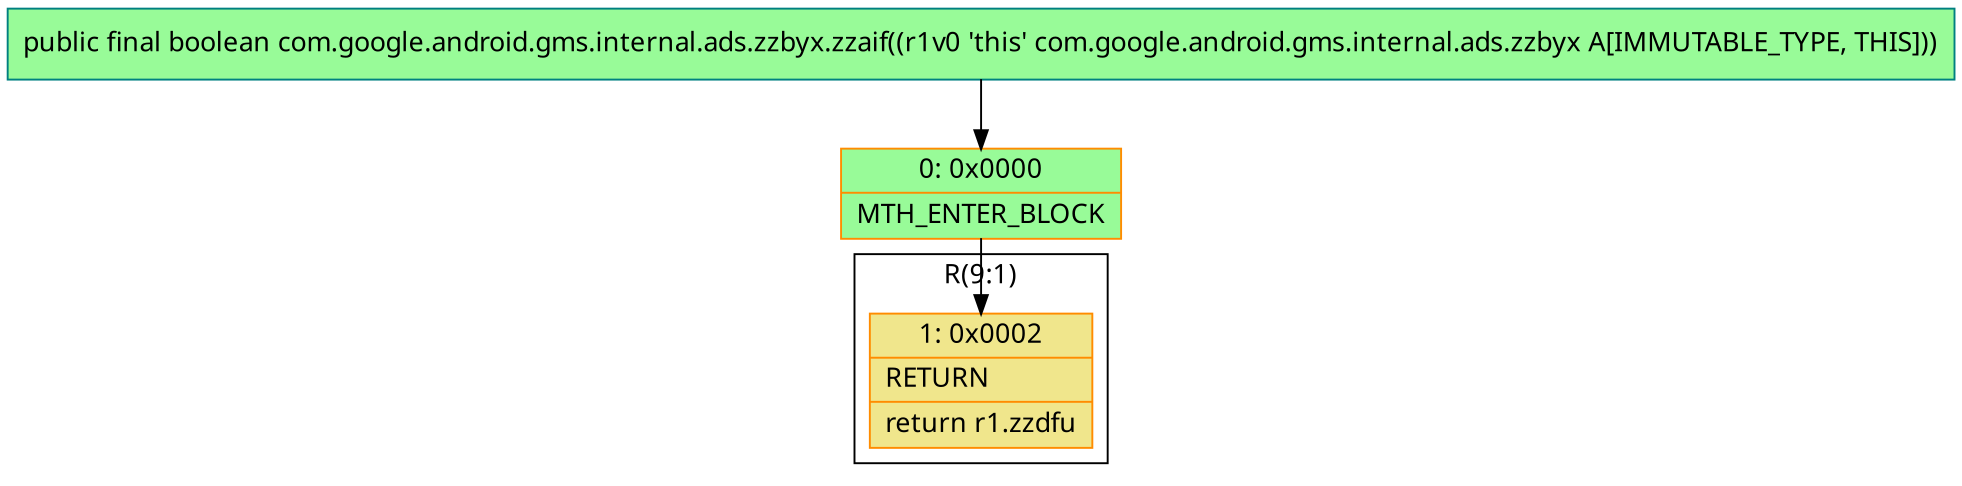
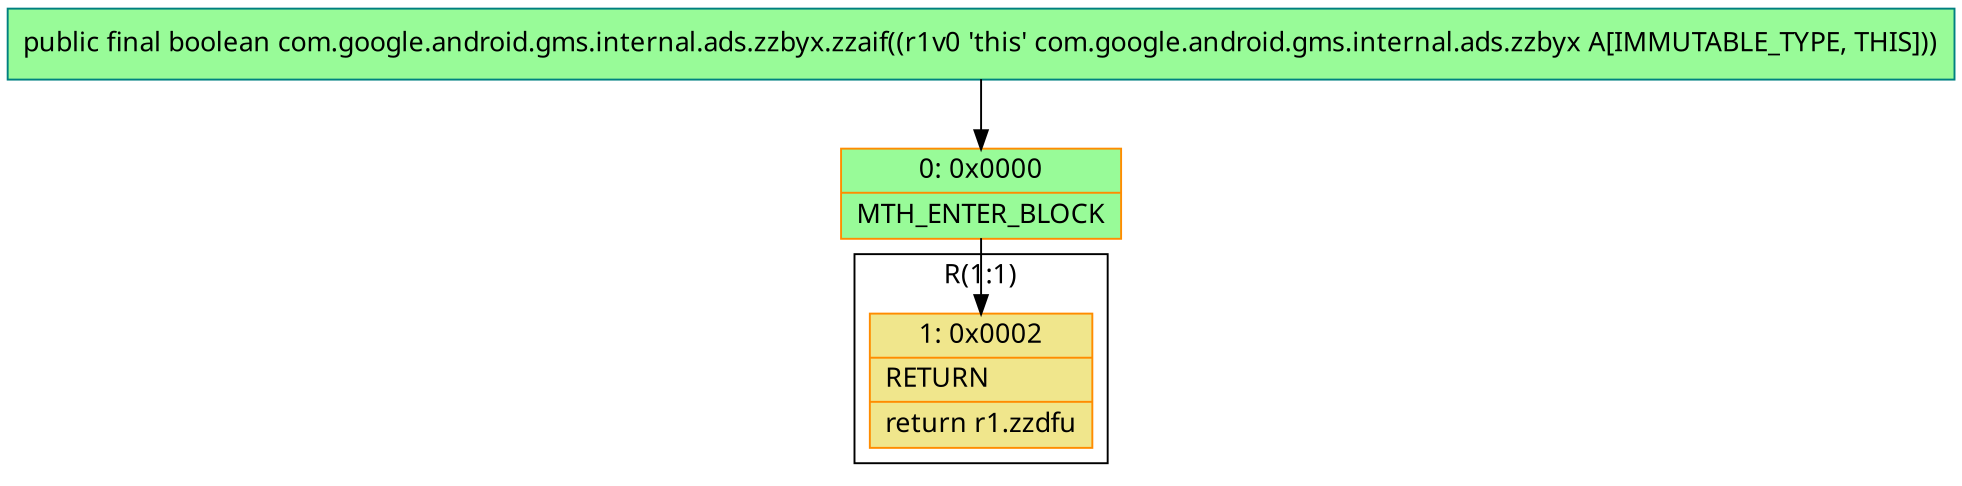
(981, 276) -> (981, 276)
